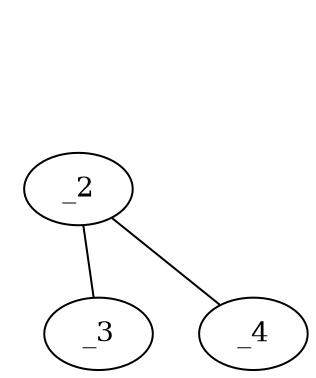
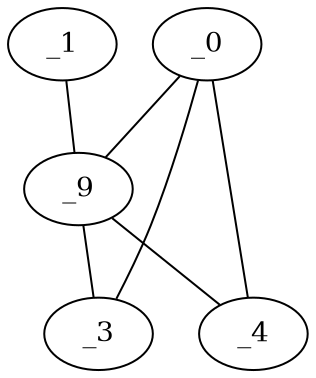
none -> (62, 44)
none -> (207, 44)
(78, 189) -> (78, 189)
